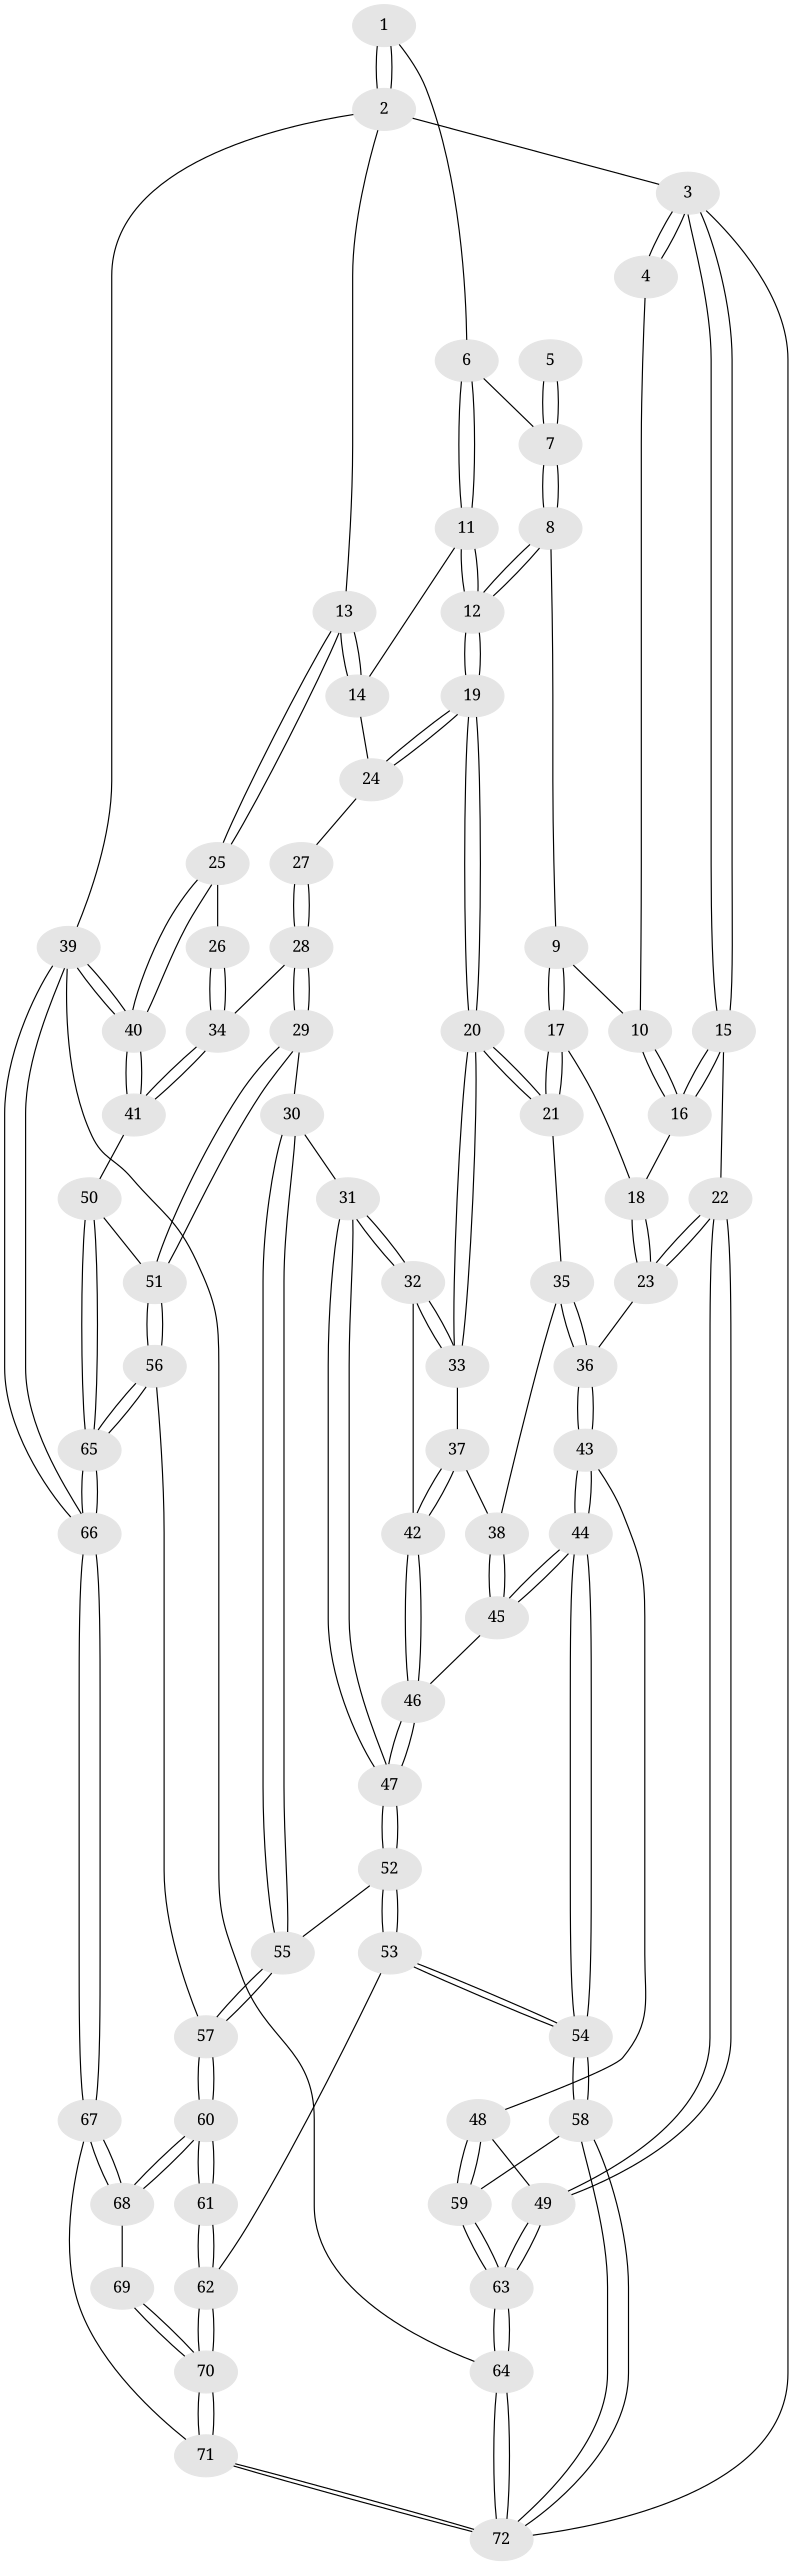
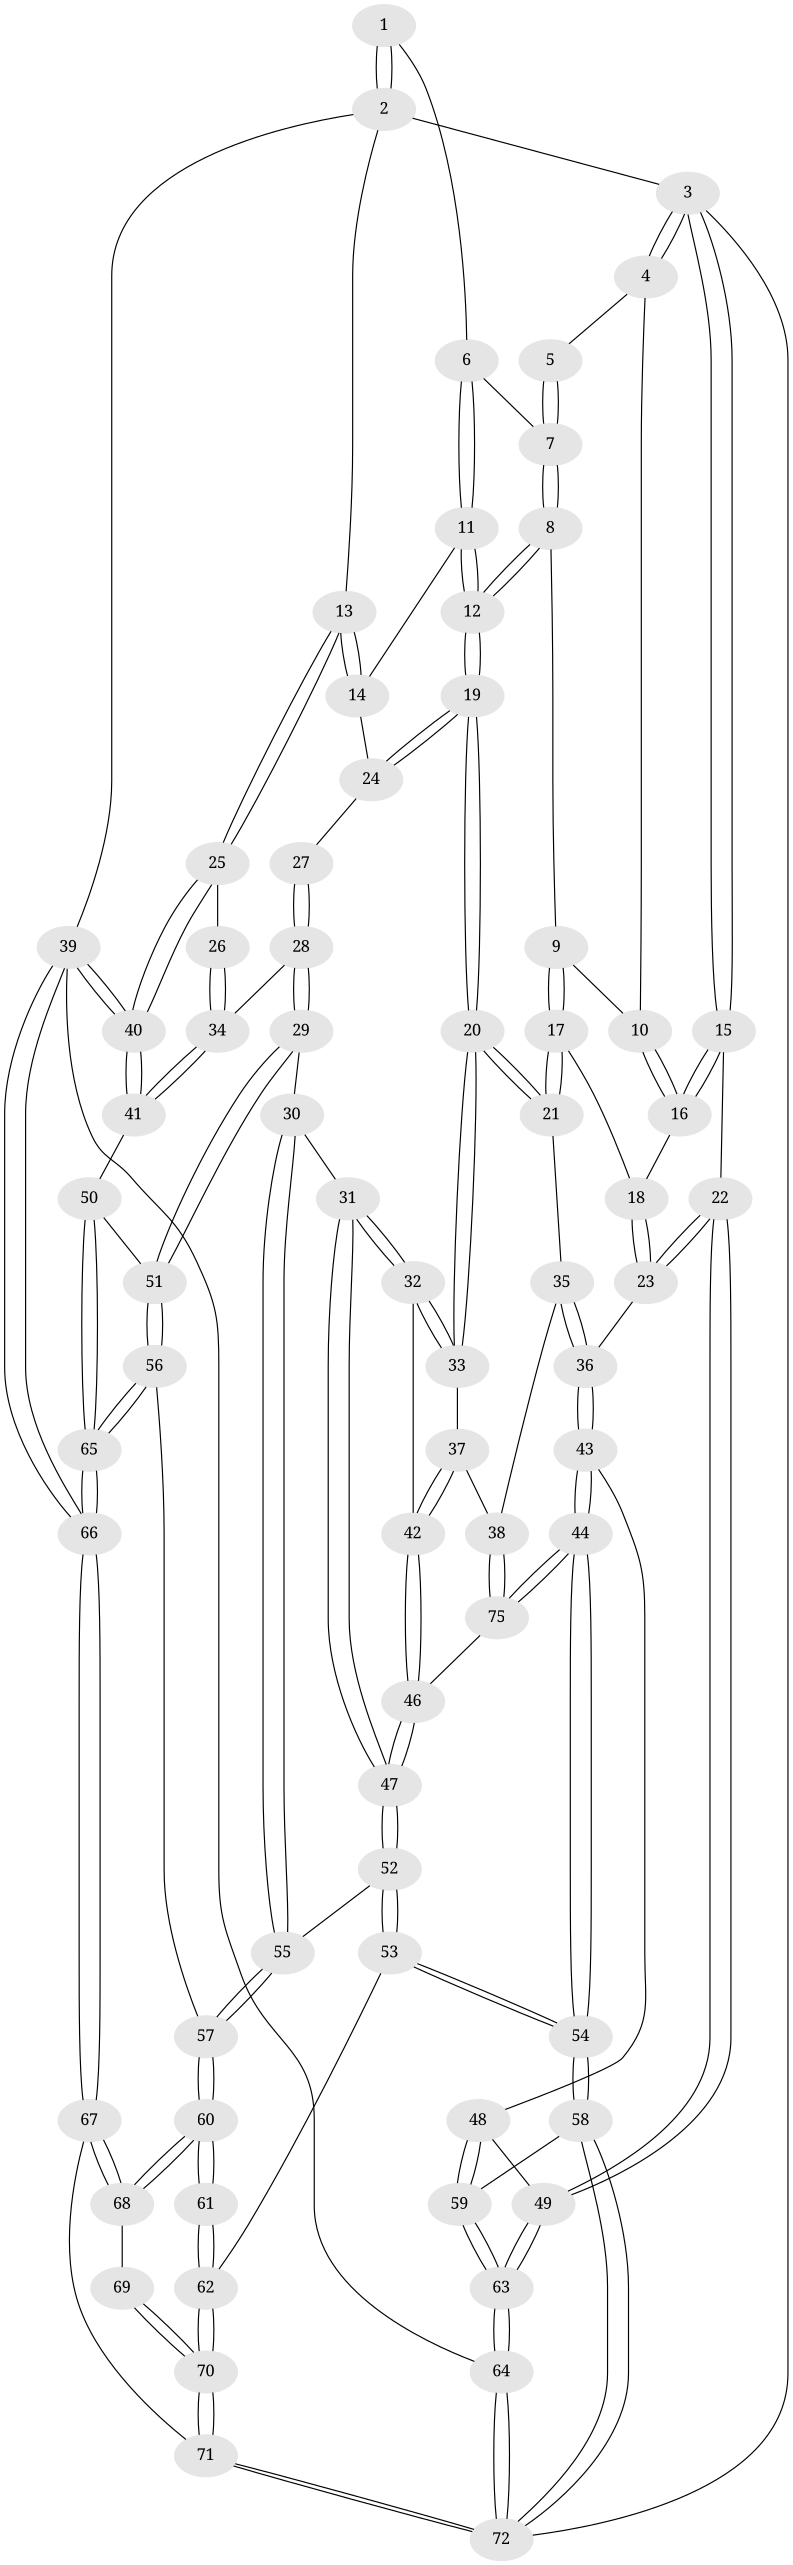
none -> (598, 319)
(497, 1618) -> (497, 1618)
